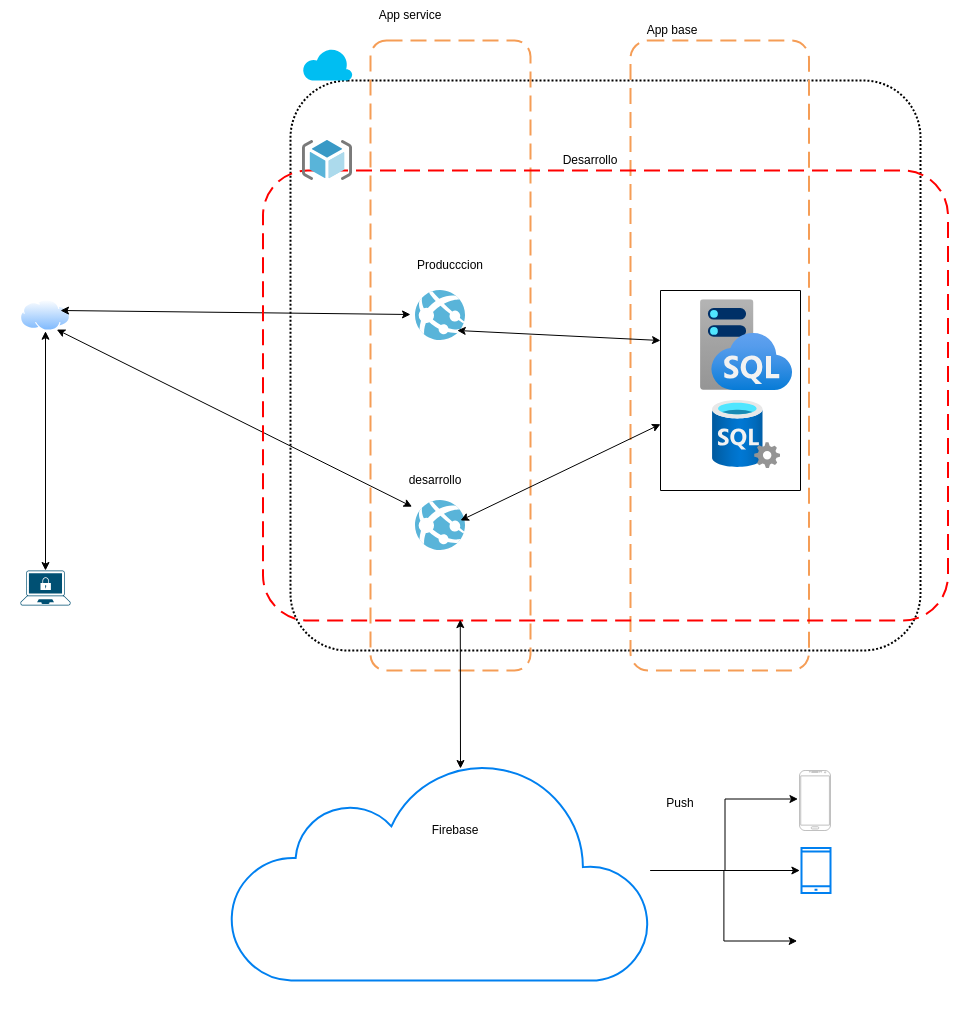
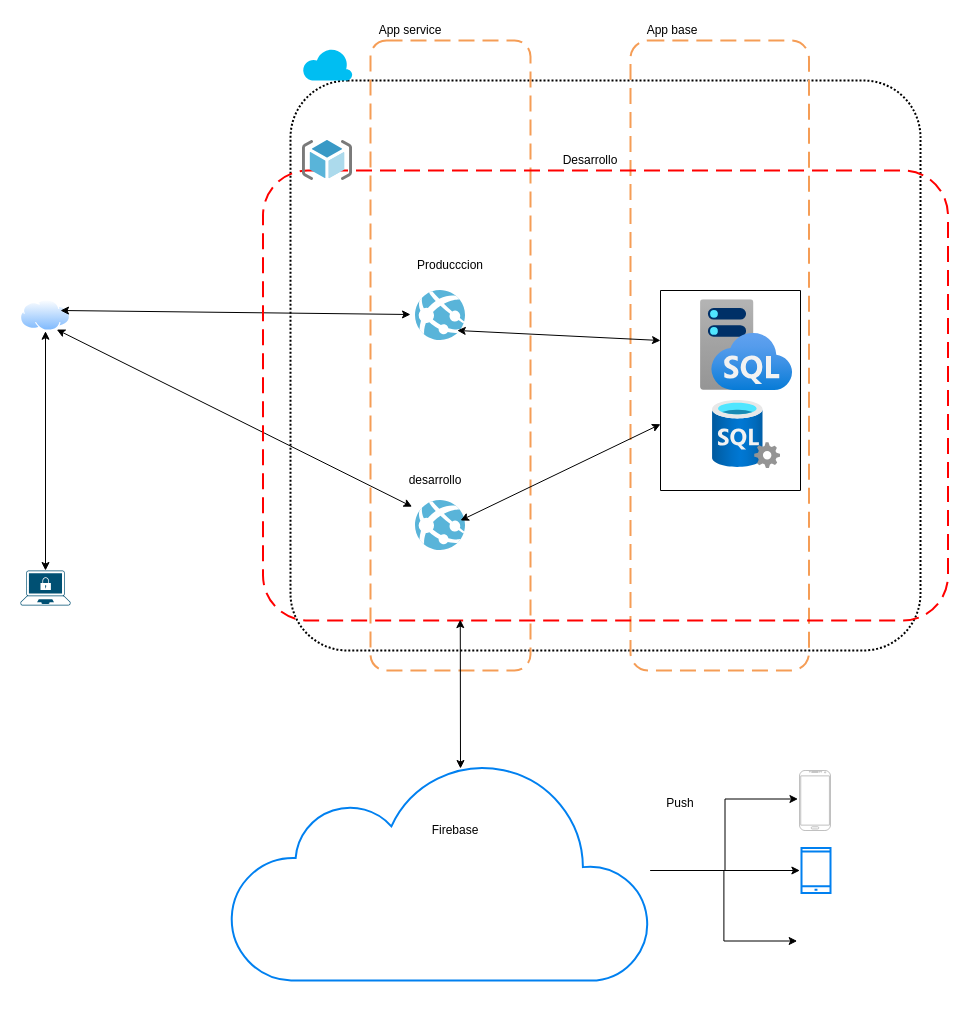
(411, 16) -> (411, 31)
